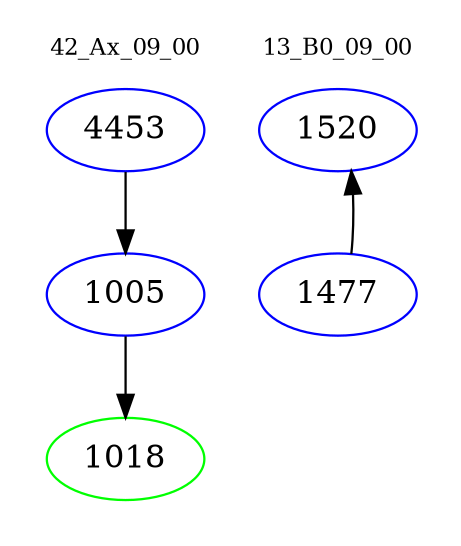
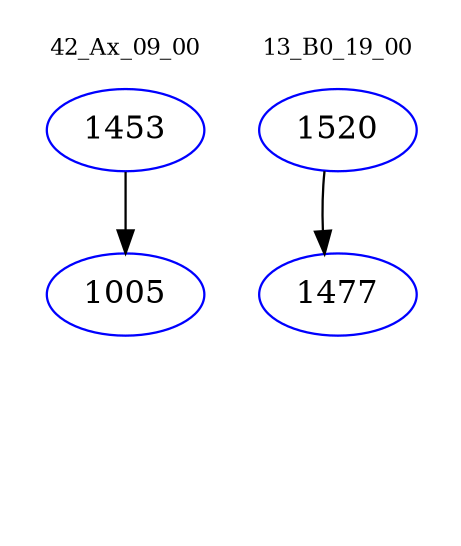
(338, 49) -> (338, 49)
(126, 130) -> (126, 130)
(353, 224) -> (323, 201)
(126, 459) -> none
